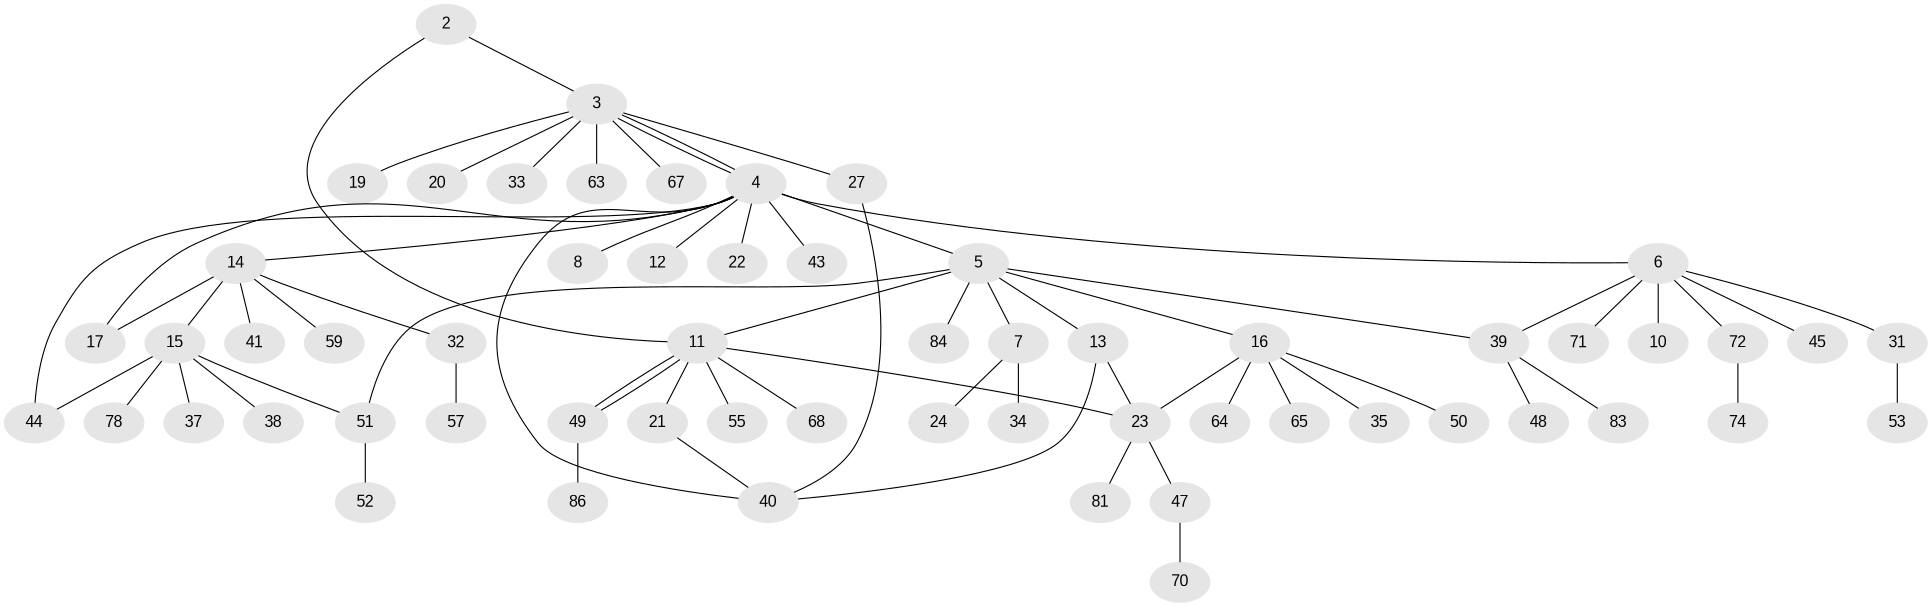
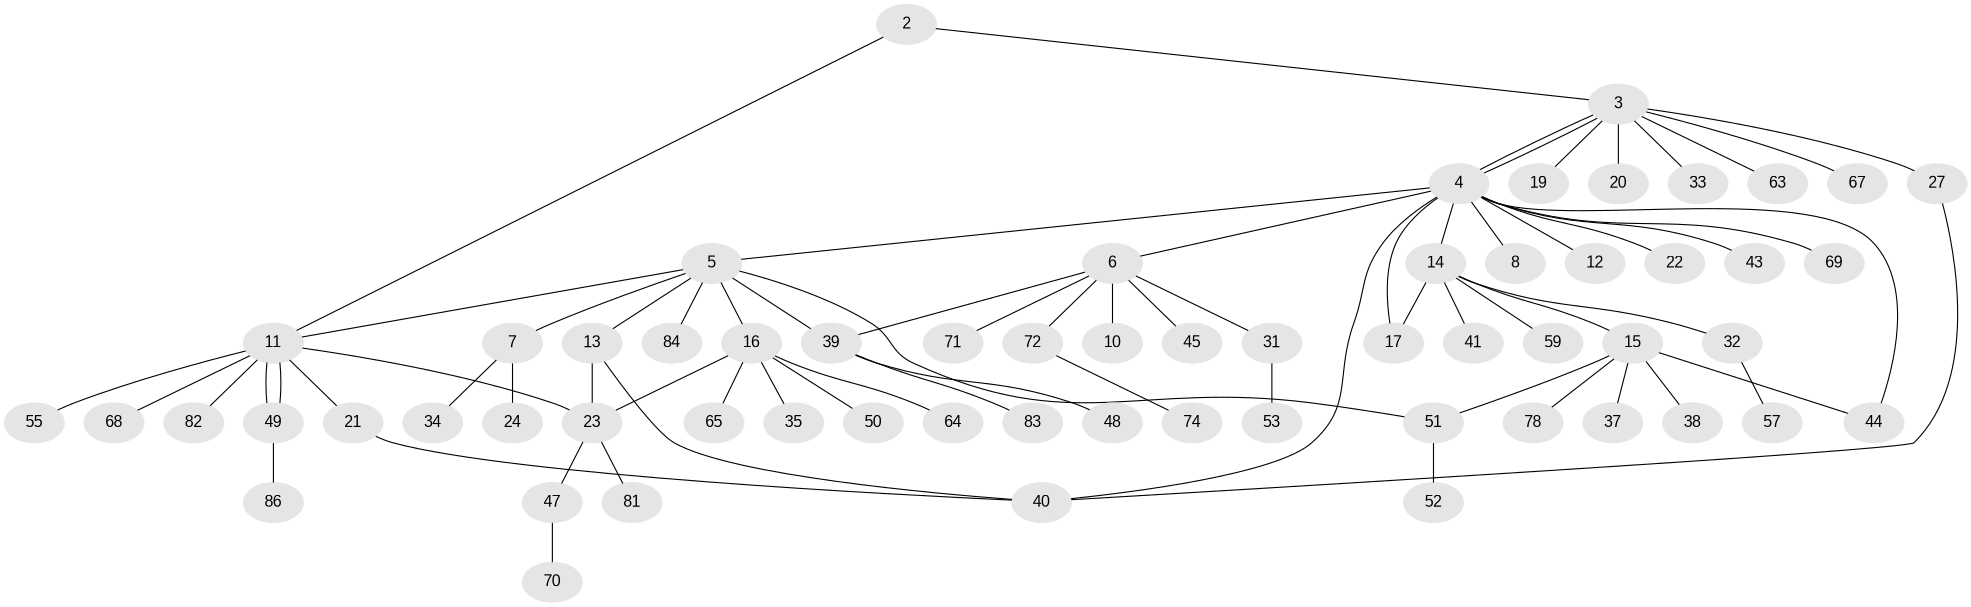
none -> (1834, 263)
none -> (194, 423)
